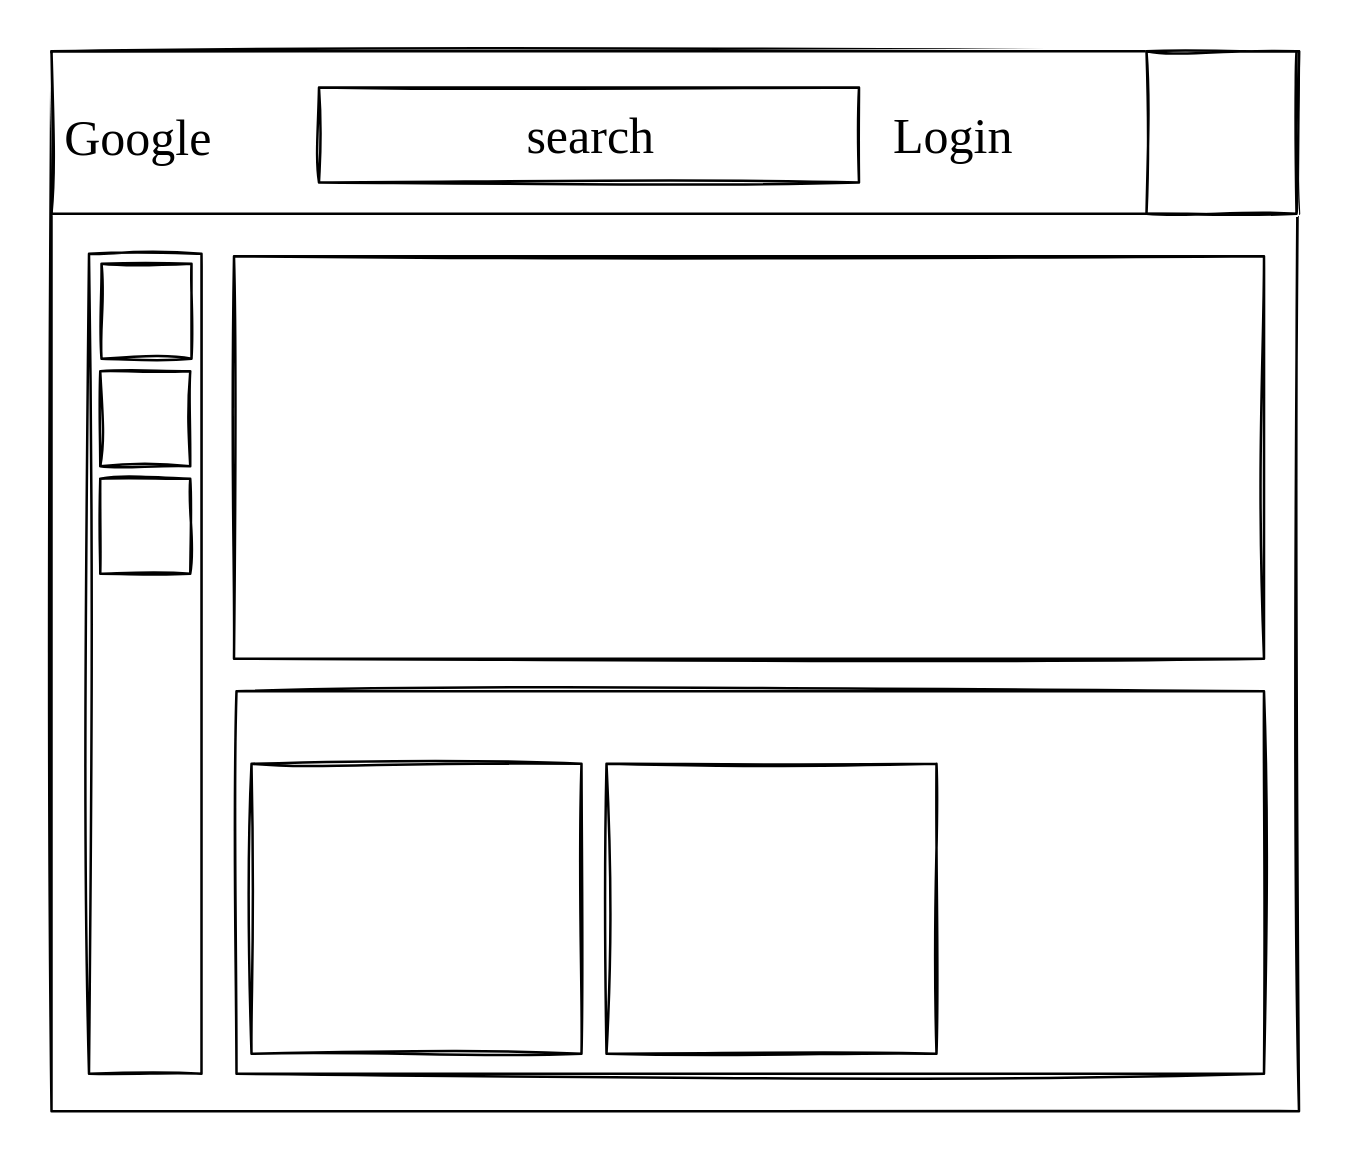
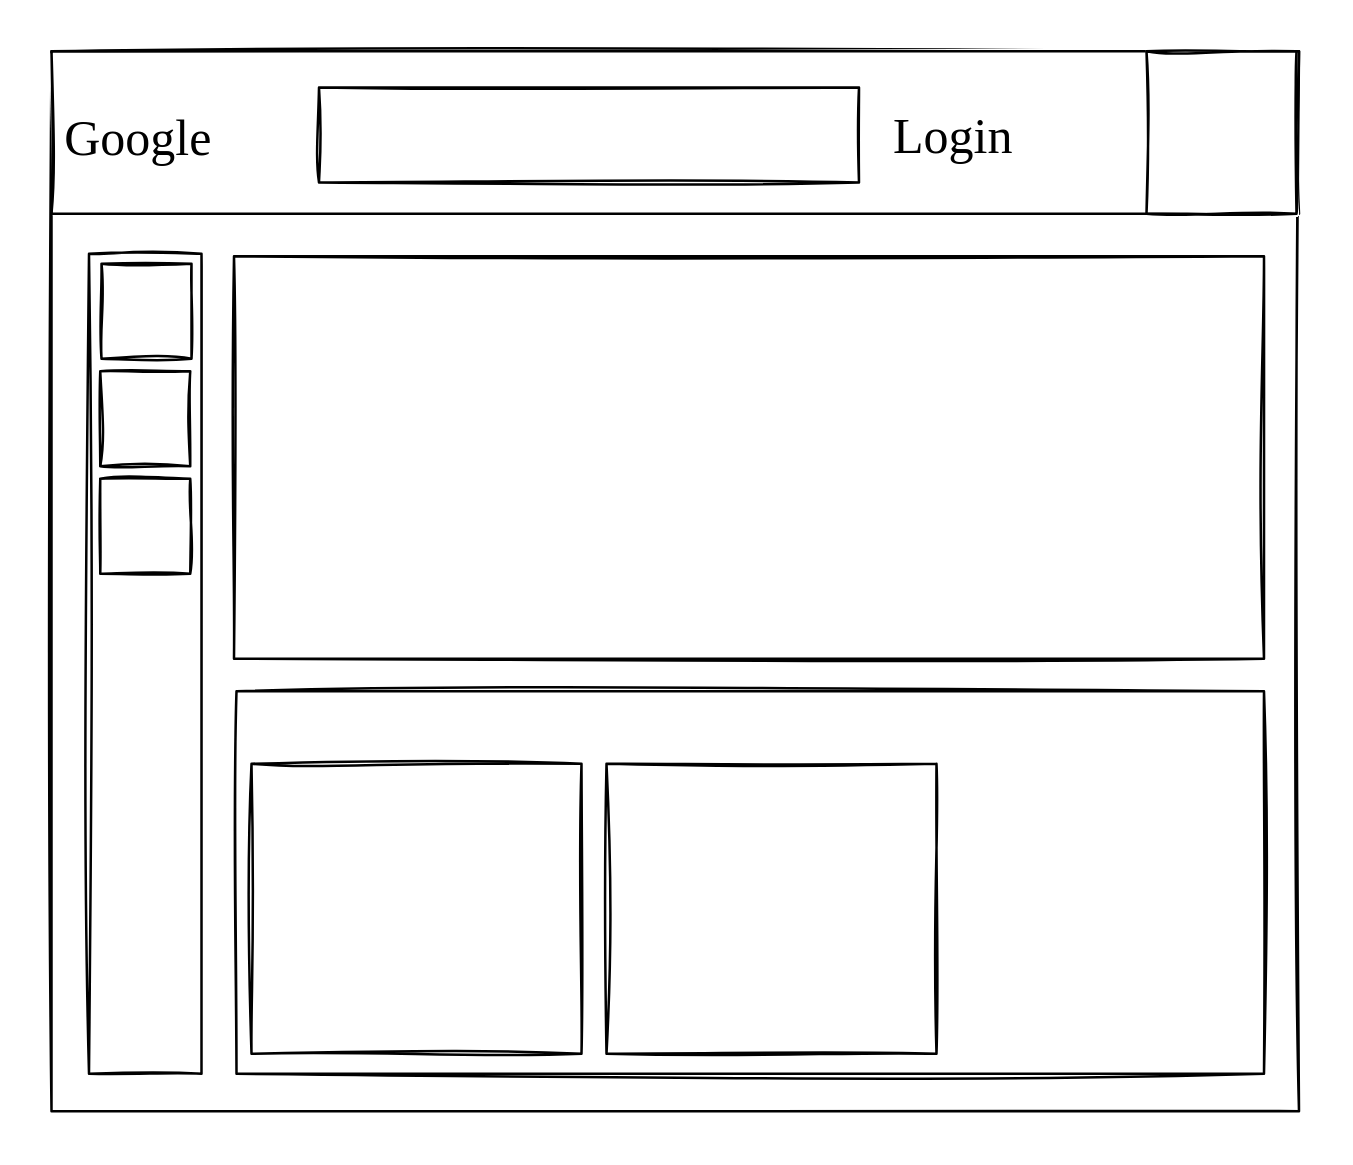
(591, 134) -> none
